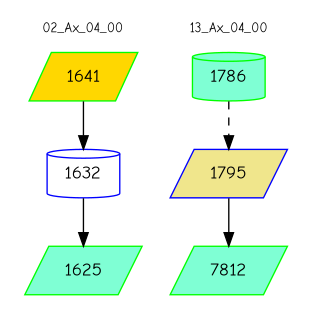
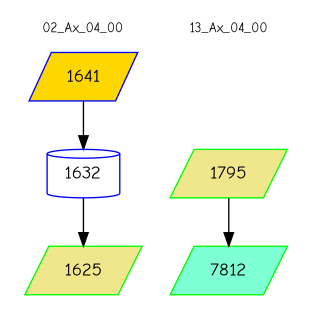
(83, 77) -> (83, 77)
(229, 77) -> none
(229, 174) -> (229, 174)
(83, 271) -> (83, 271)
